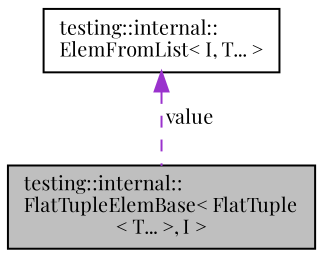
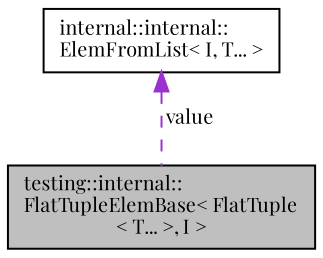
(162, 41) -> (162, 41)
